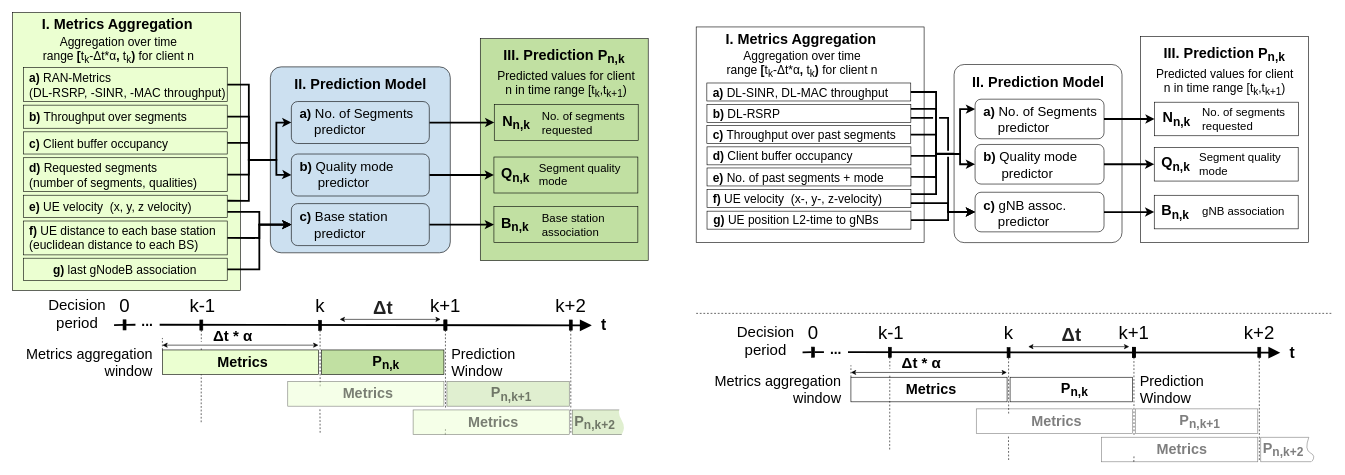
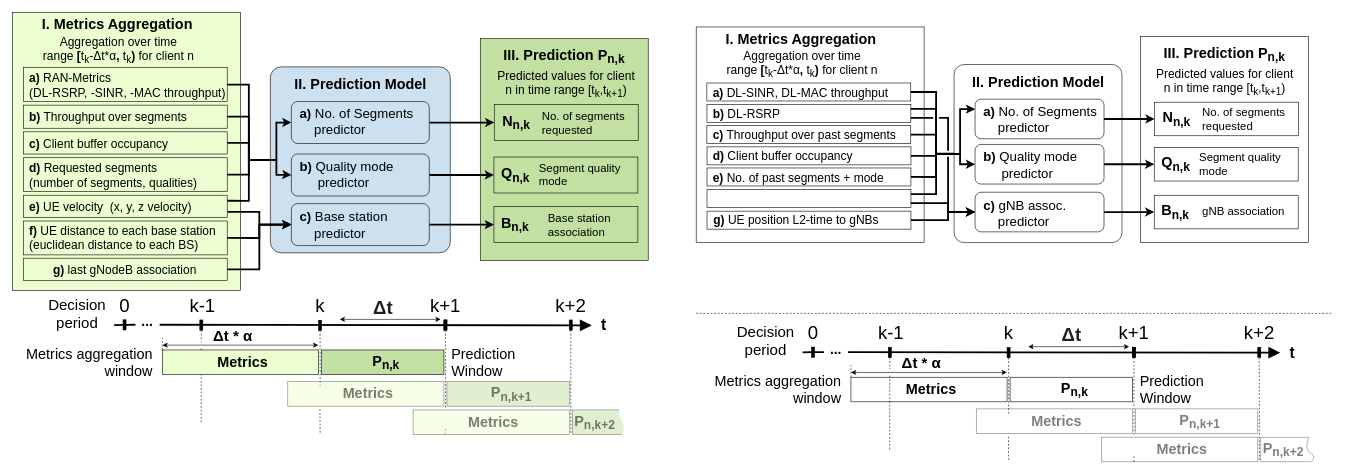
(803, 199) -> none
(584, 225) -> (590, 225)
